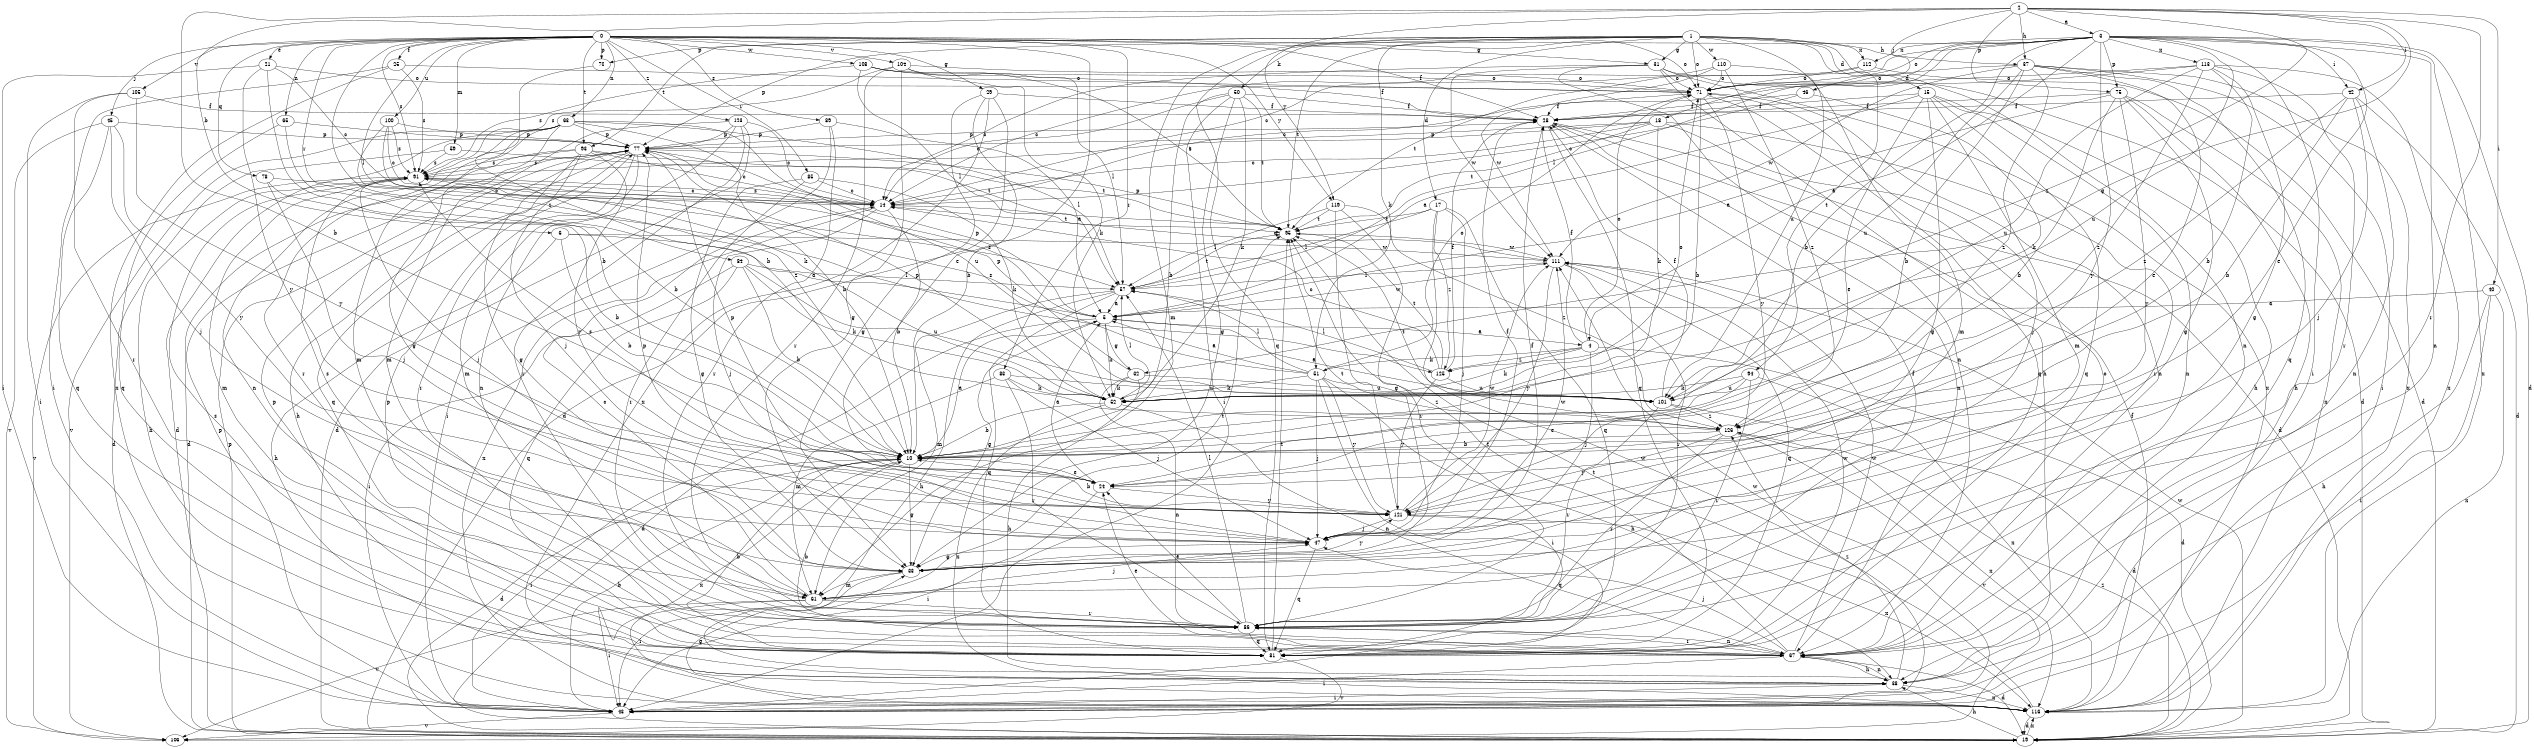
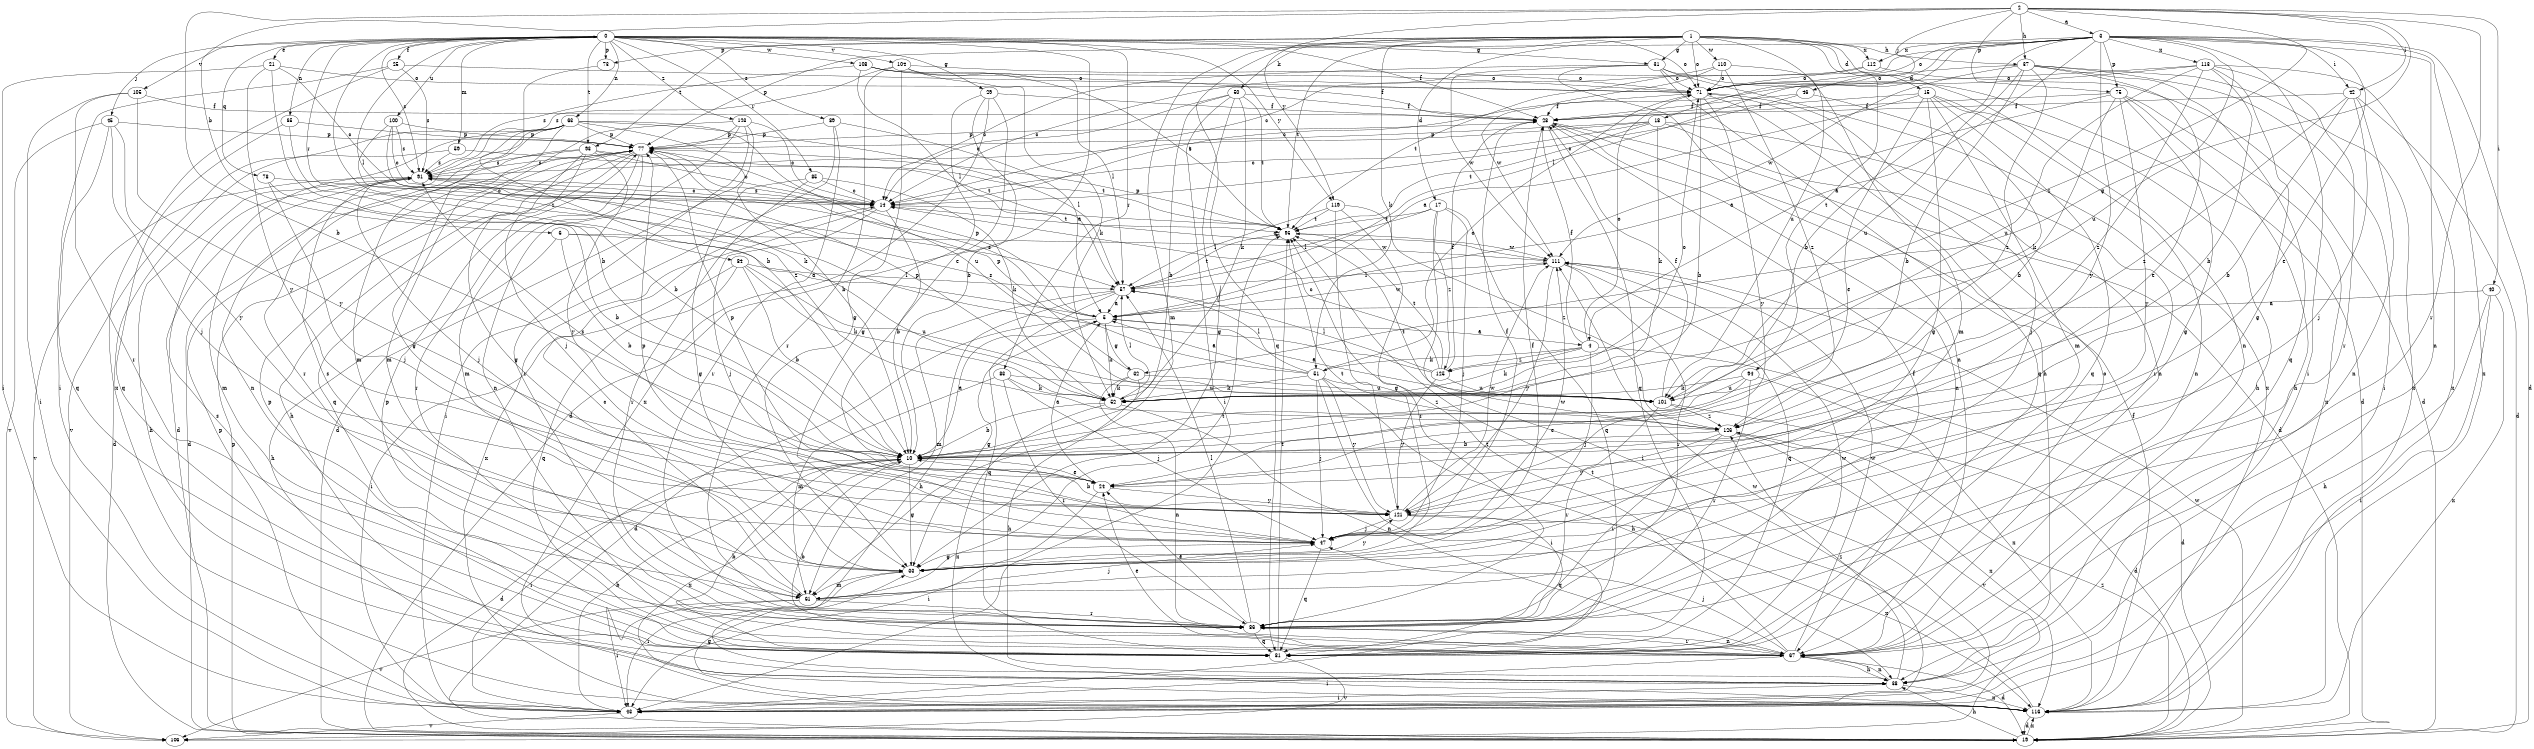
(602, 65) -> (606, 65)
(749, 242) -> (680, 227)
(1643, 459) -> (1643, 459)
